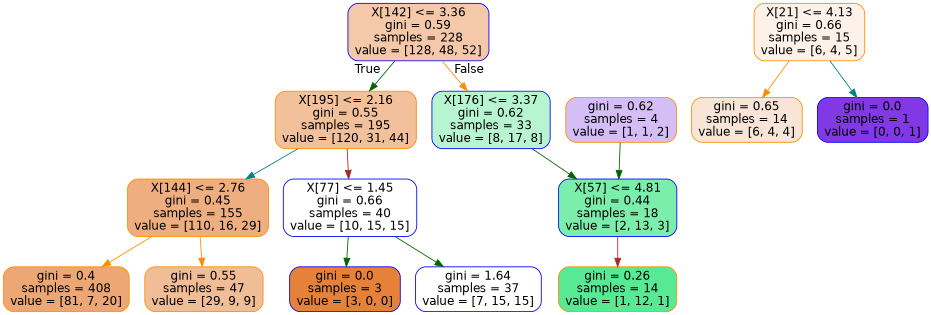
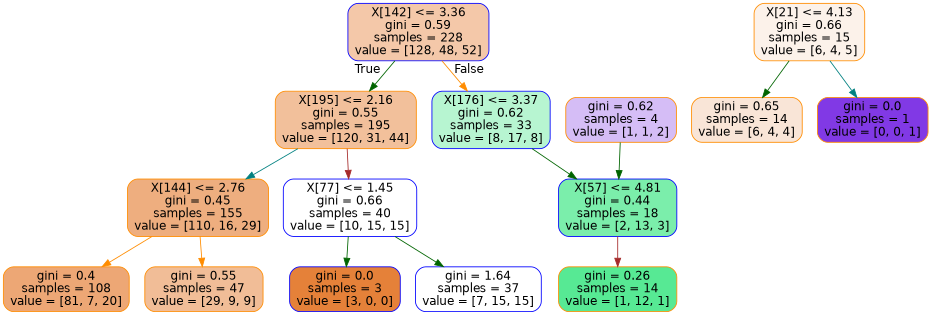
(778, 76) -> (778, 76)
(873, 120) -> (873, 120)
(66, 289) -> (66, 289)
